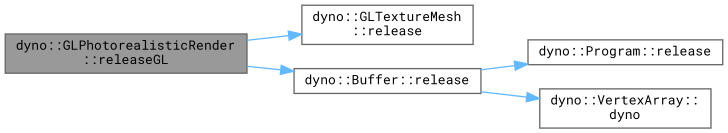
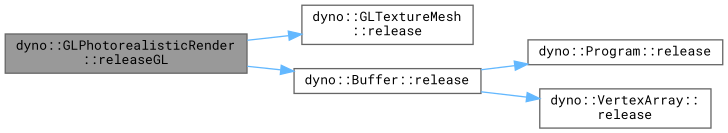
(625, 108) -> (625, 108)
